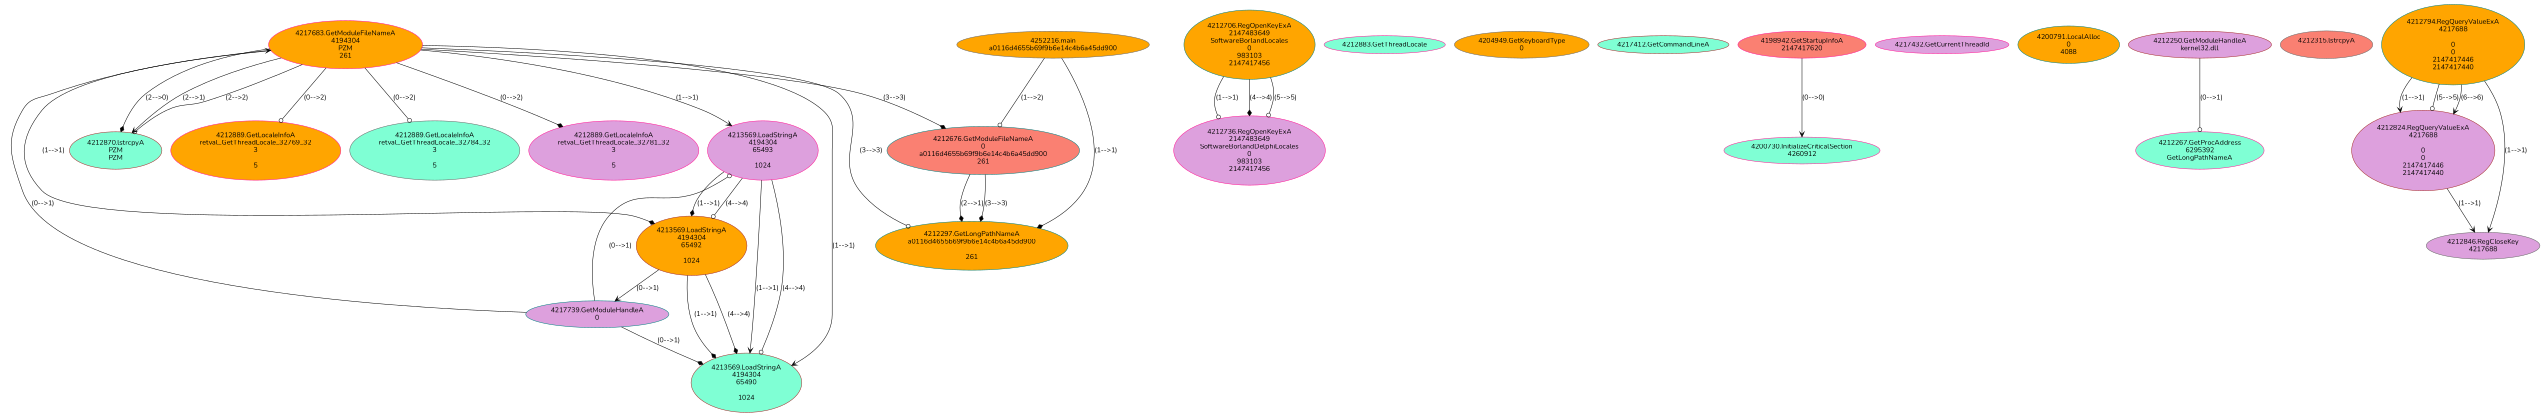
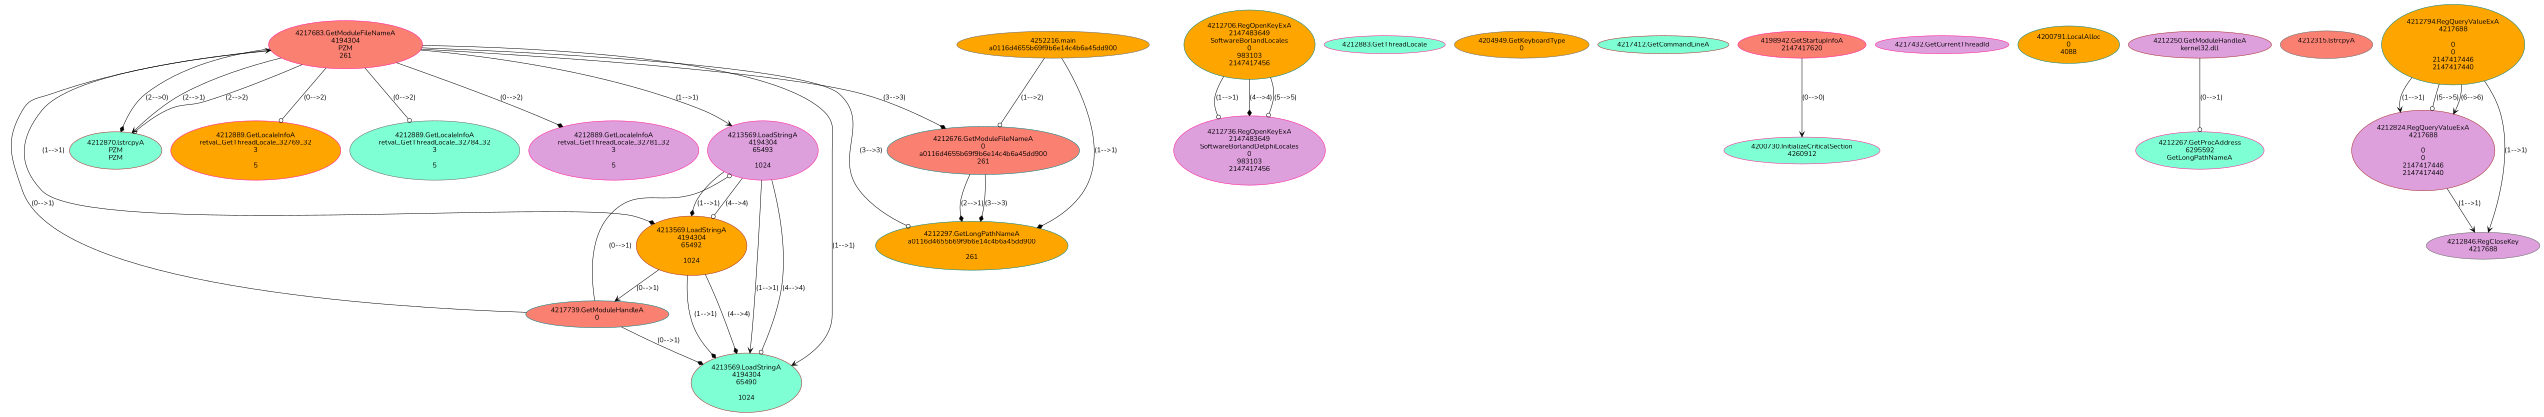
(346, 45) -> (346, 45)
(2200, 150) -> (2200, 150)
(597, 314) -> (597, 314)
